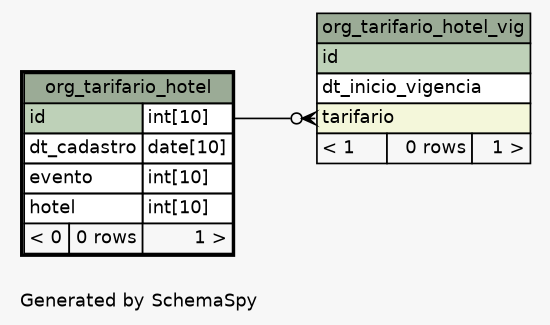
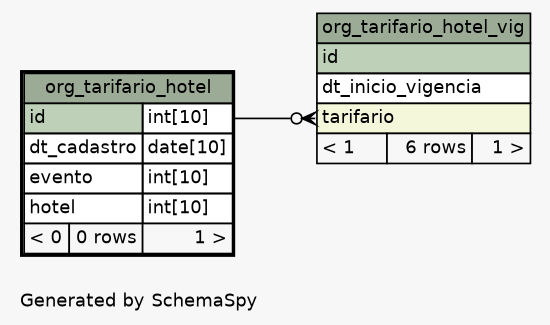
(436, 148) -> (436, 148)
